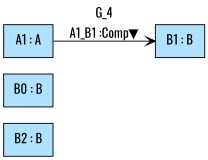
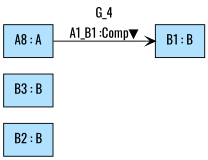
(28, 41) -> (28, 41)
(28, 90) -> (28, 90)
